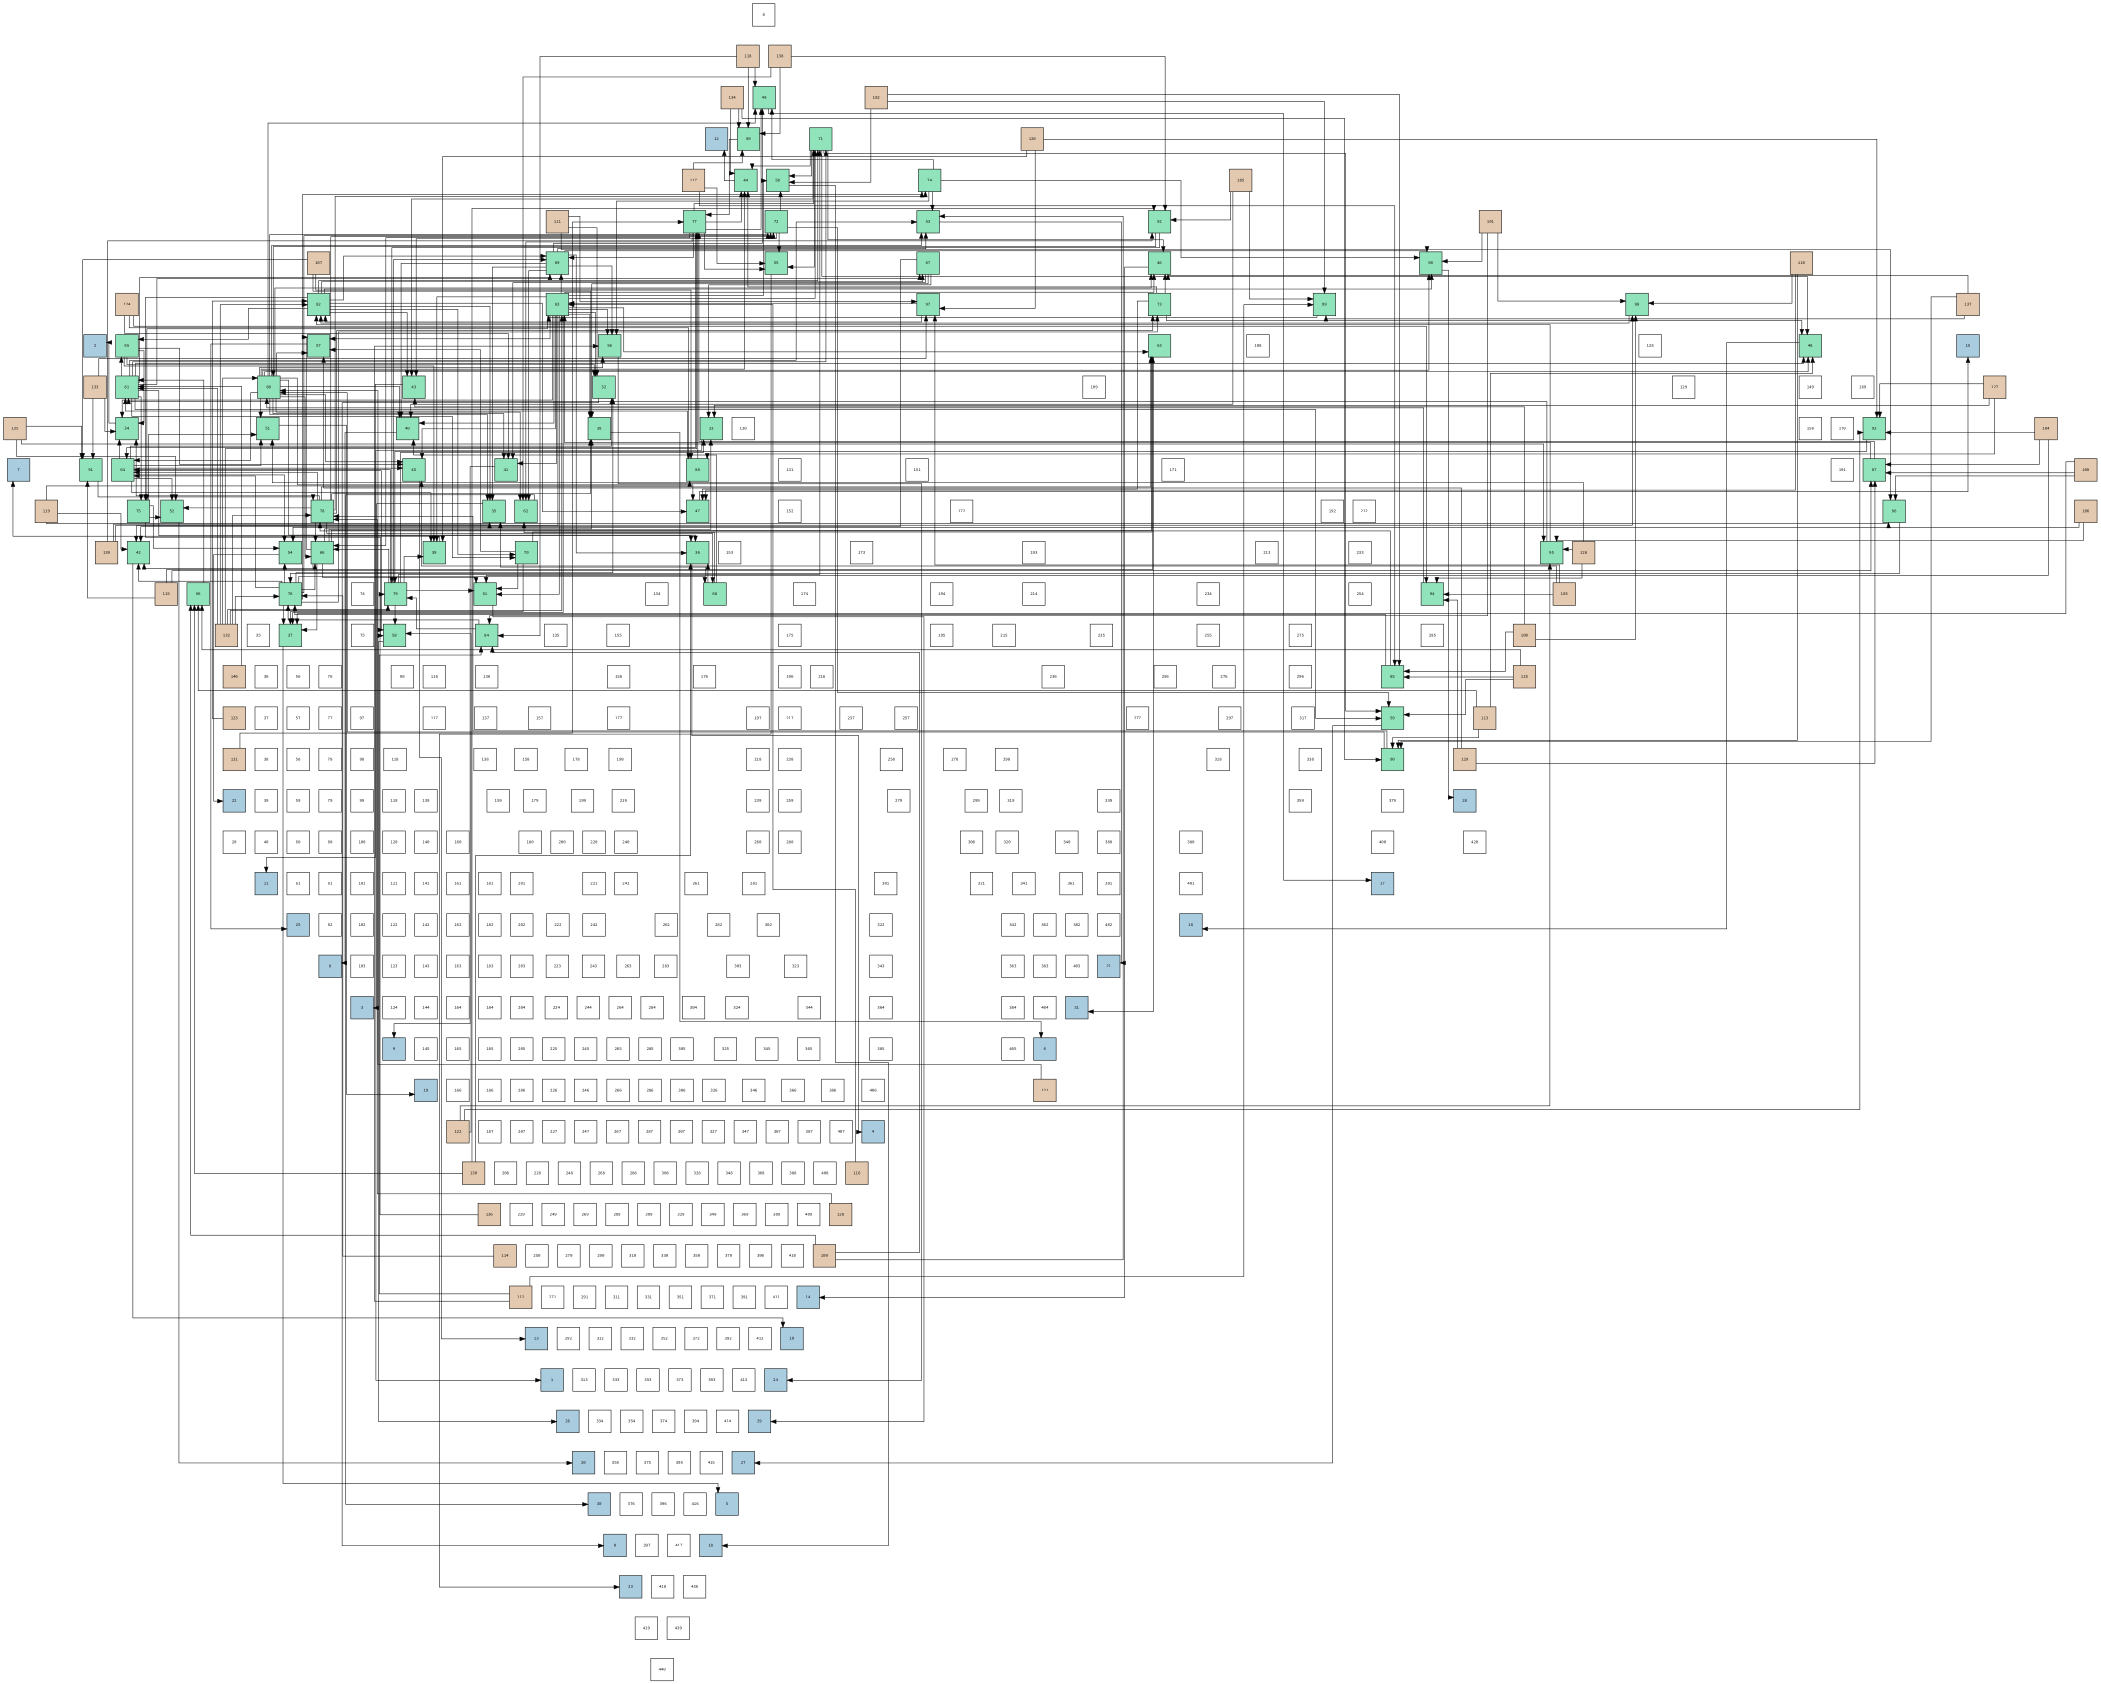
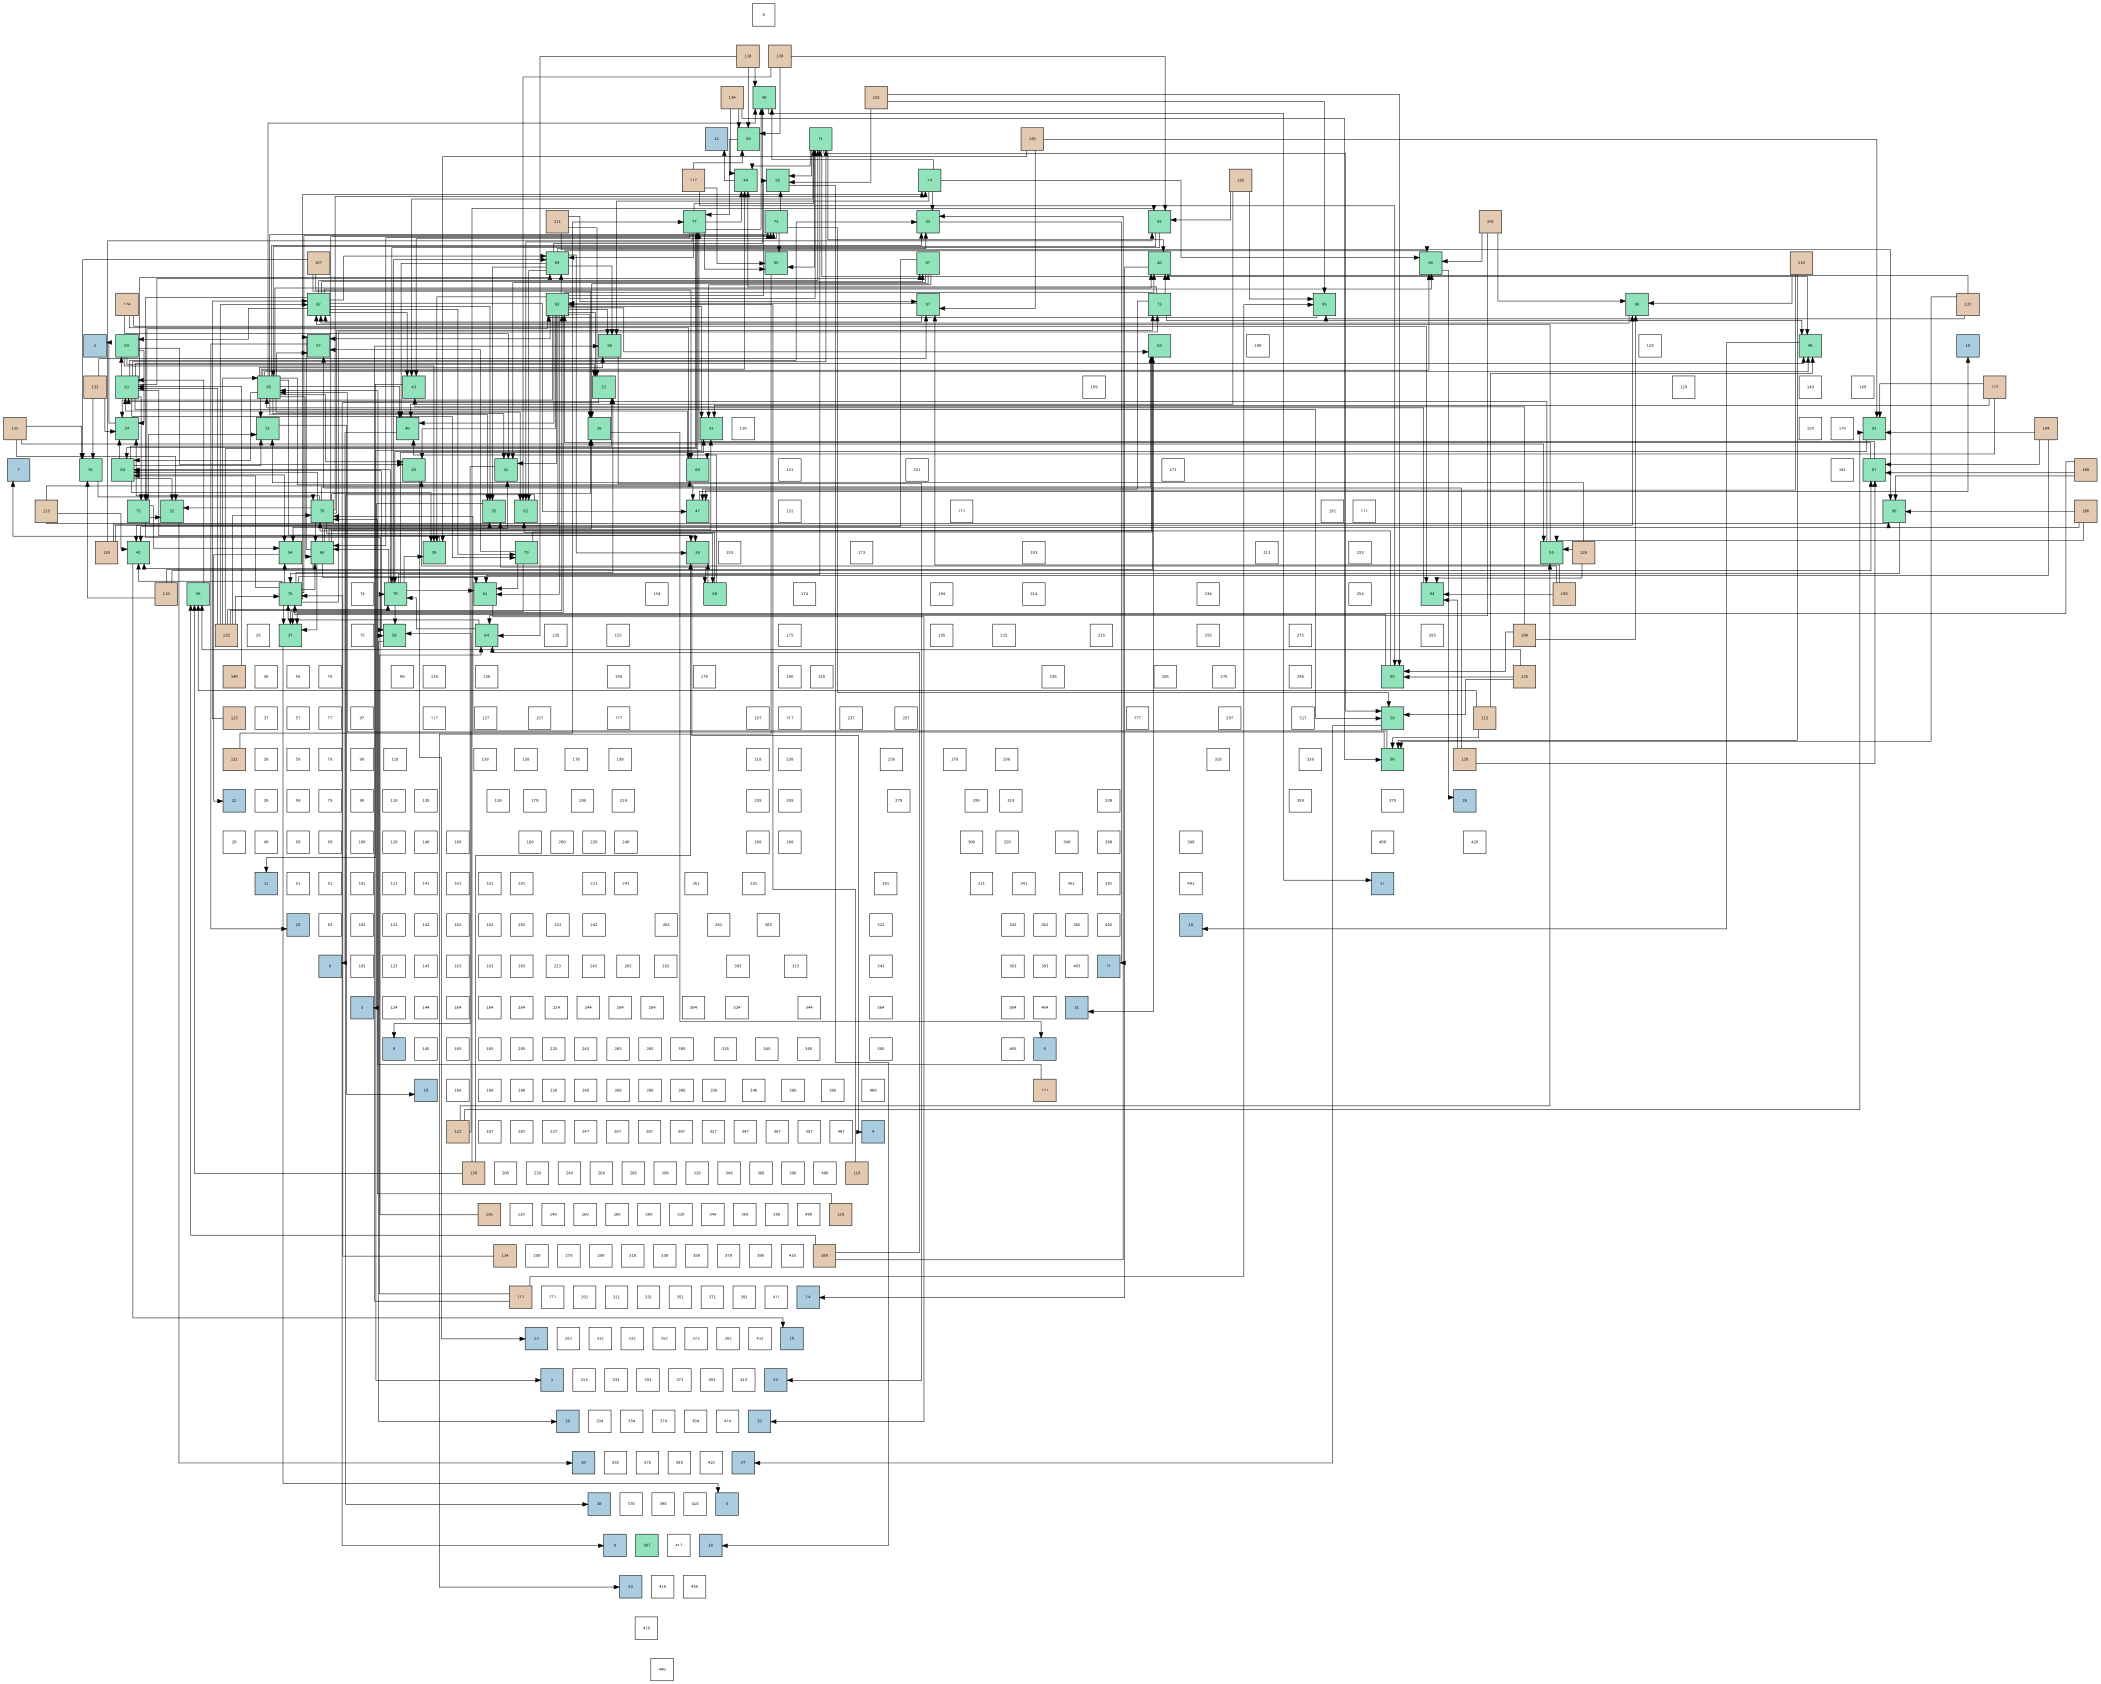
none -> (688, 306)
(266, 468) -> none
none -> (1993, 512)
none -> (429, 528)
(647, 1545) -> (647, 1545)
(678, 1628) -> none
